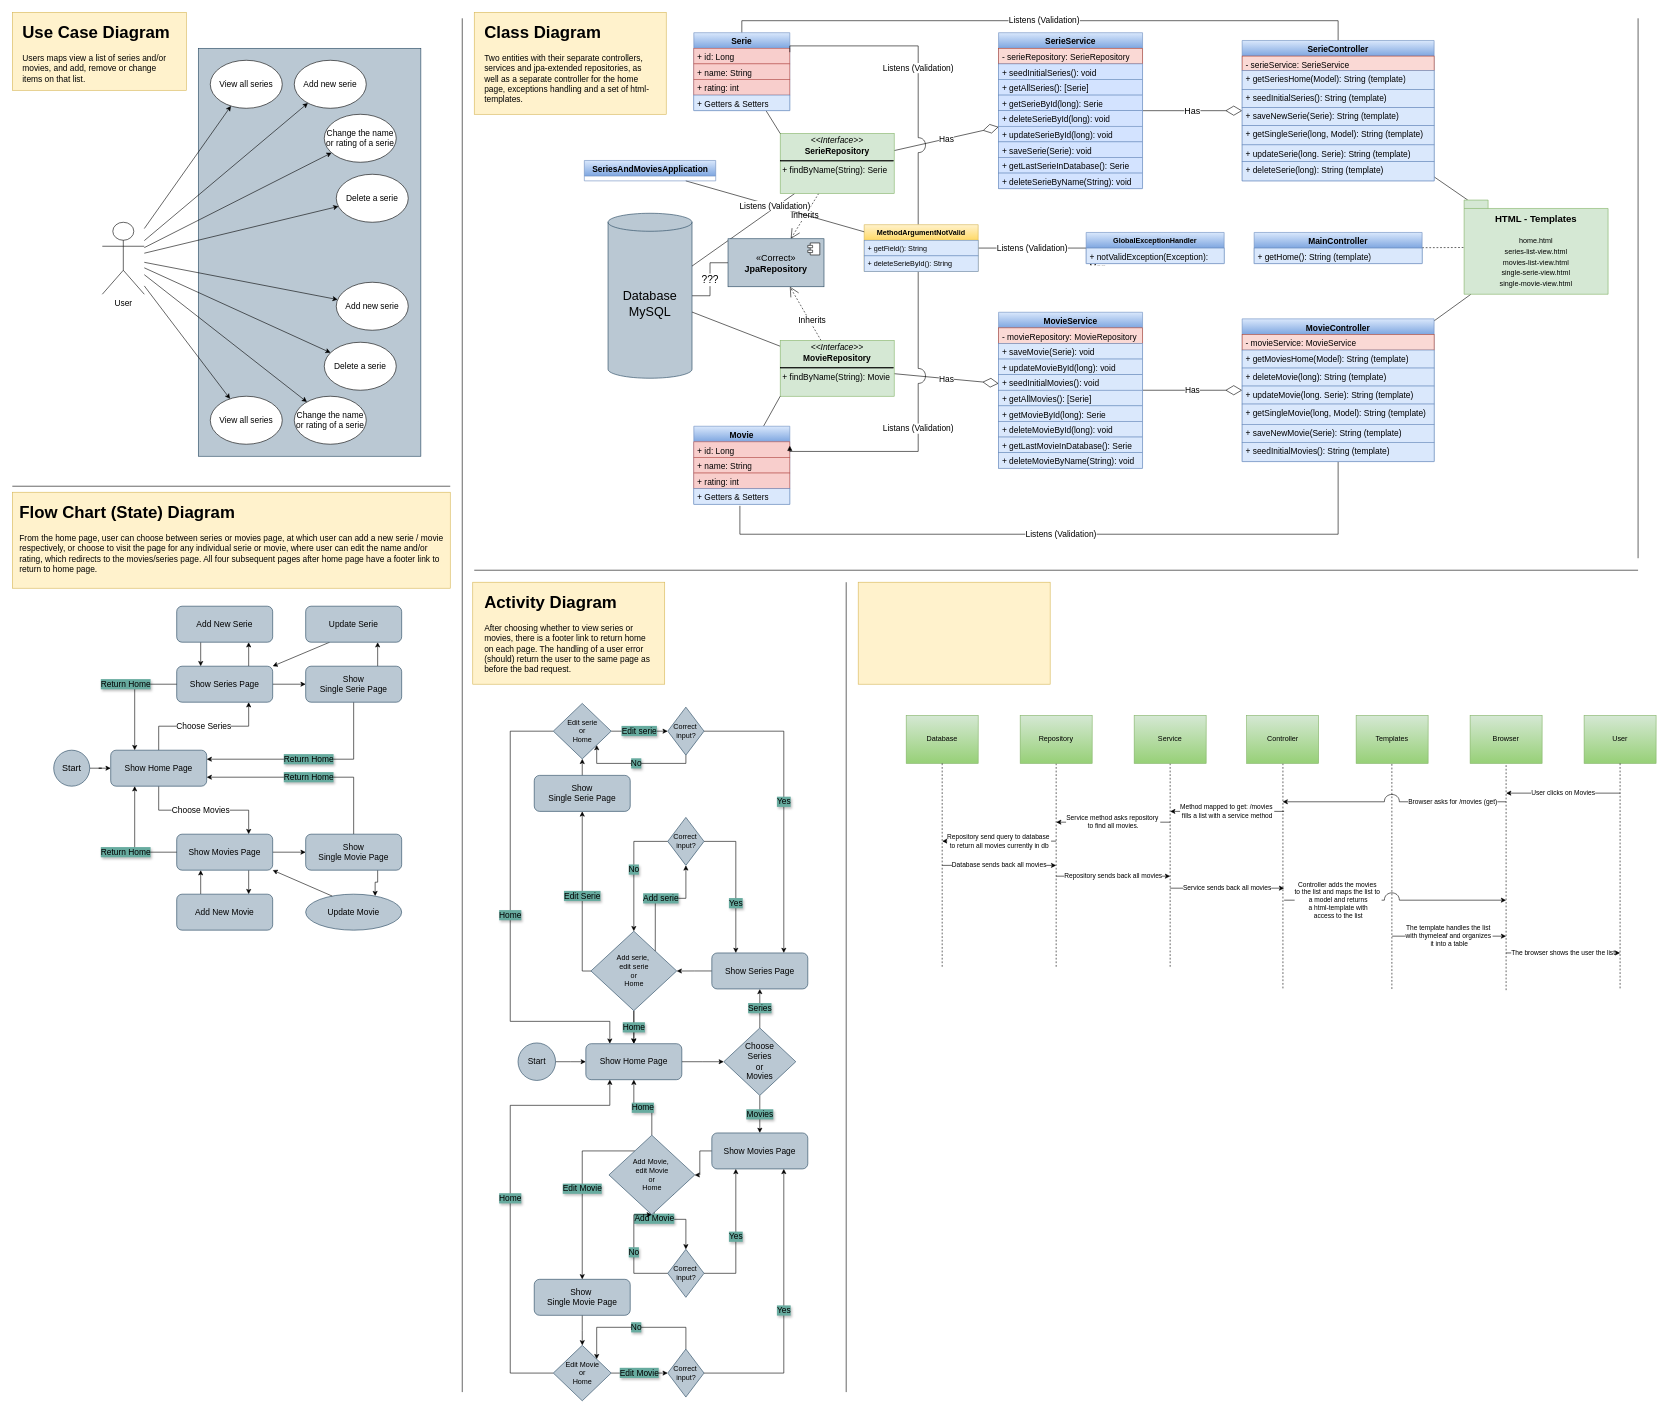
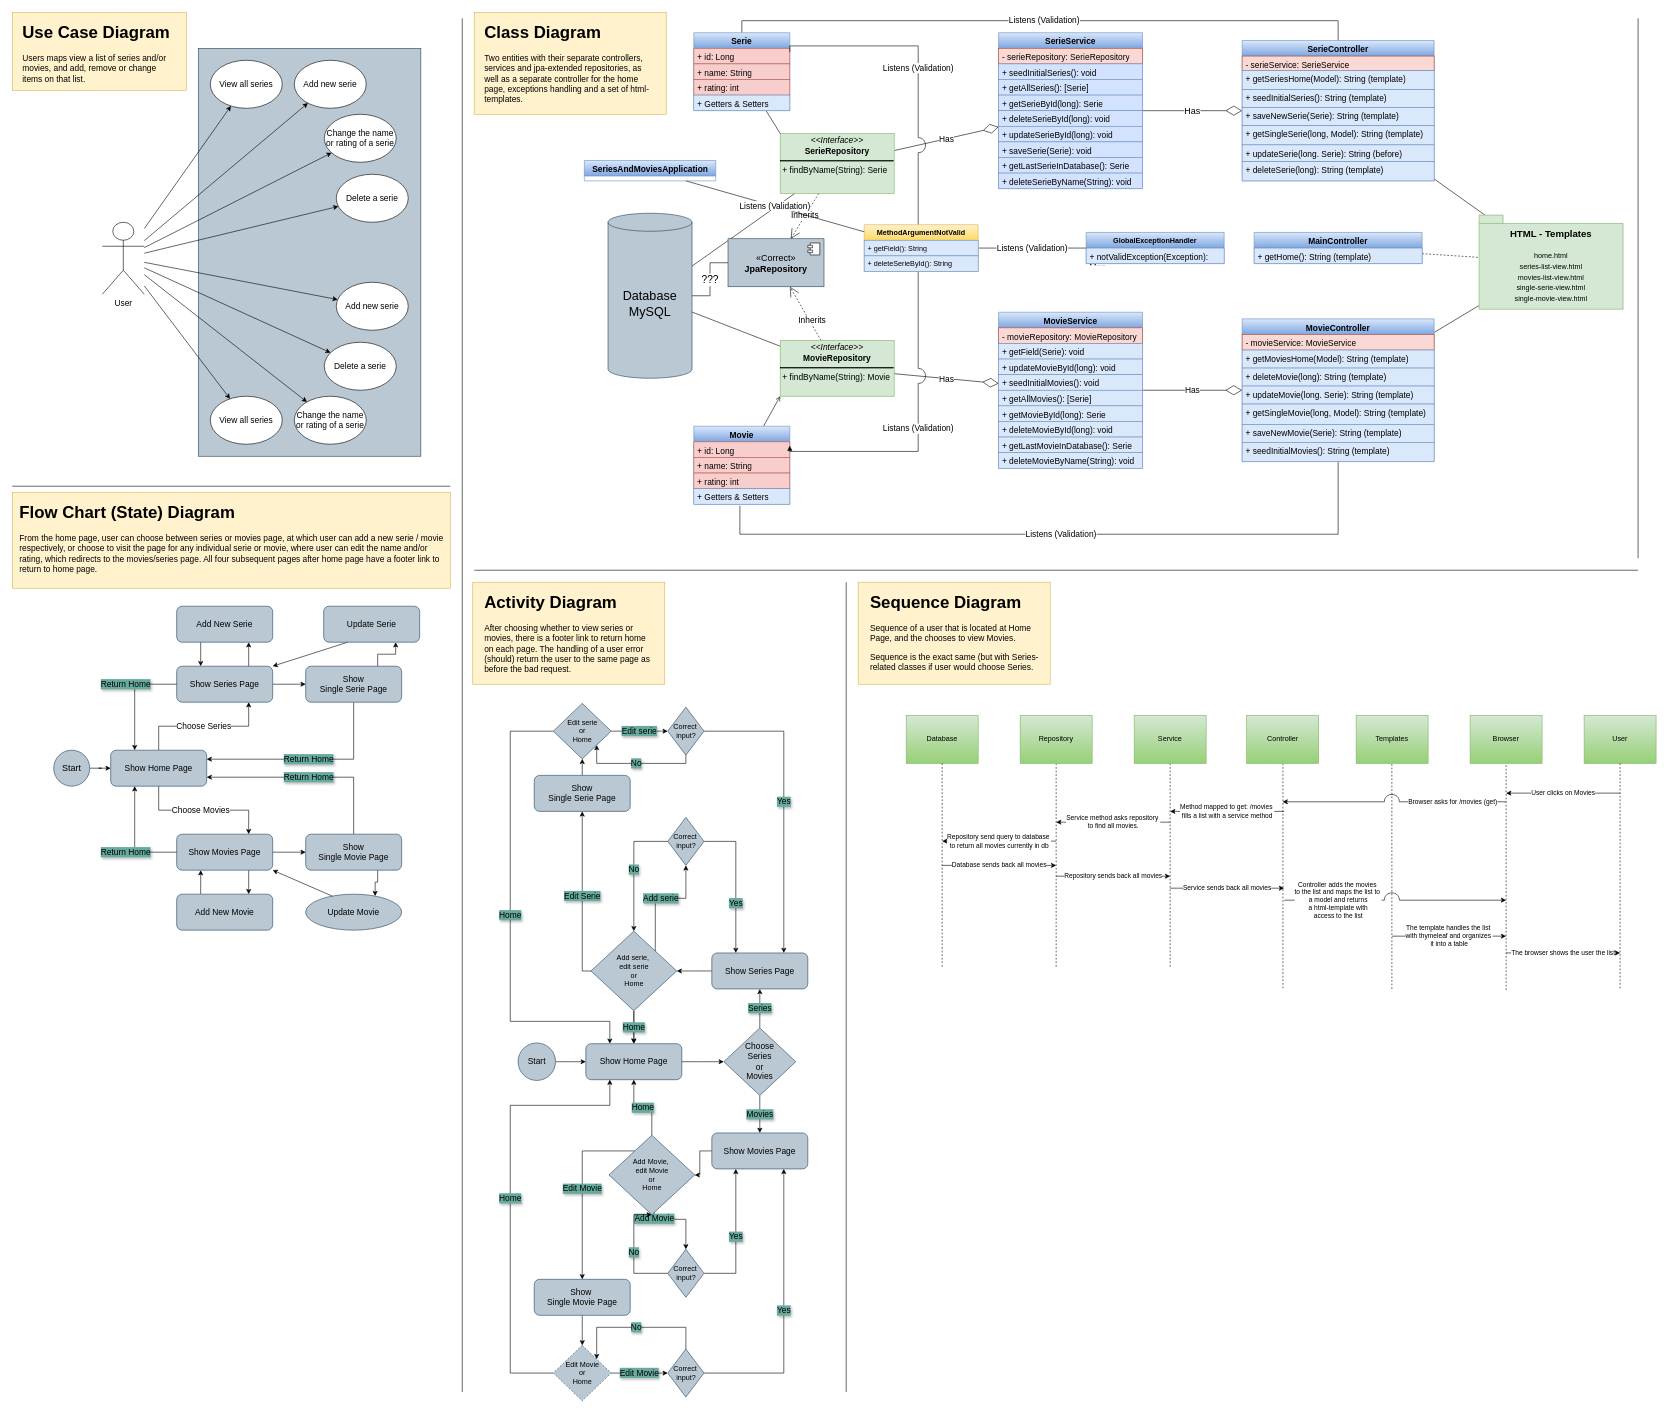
(1339, 159) -> (1336, 154)
(1536, 247) -> (1551, 262)
(1052, 353) -> (1049, 353)
(778, 400) -> (778, 400)
(354, 624) -> (372, 624)
none -> (954, 630)
(582, 1373) -> (582, 1373)
